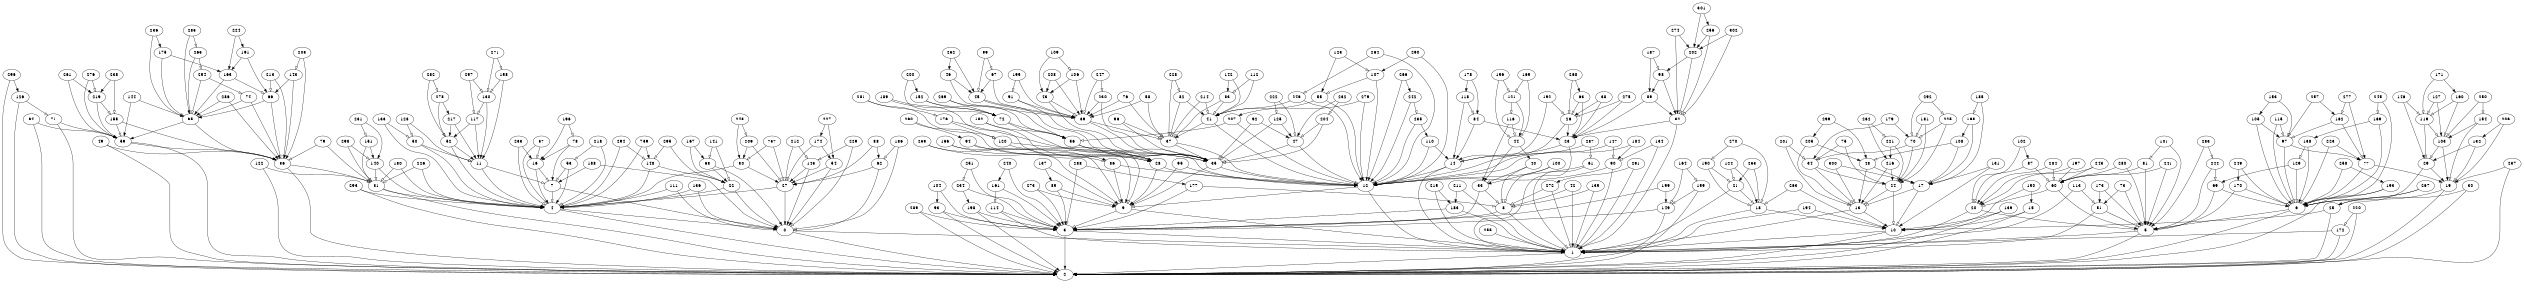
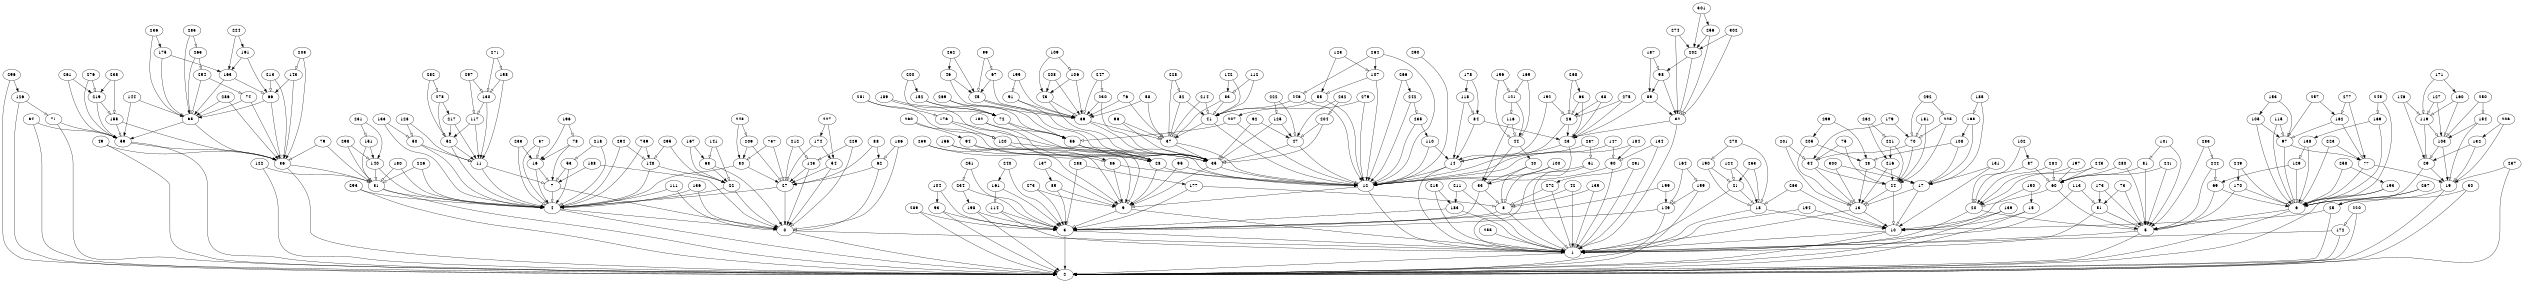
(1397, 63) -> (1375, 62)
